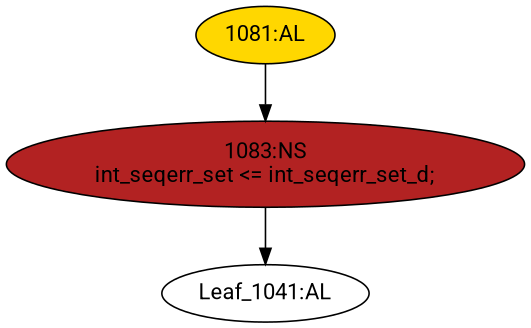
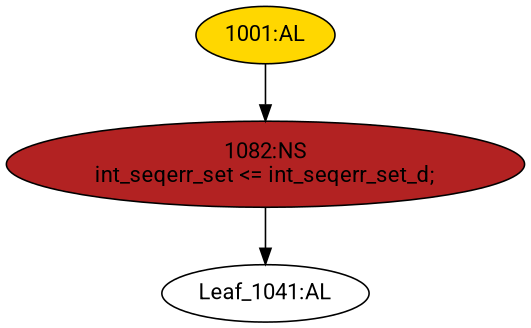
(265, 35) -> (265, 35)
(265, 164) -> (265, 164)
